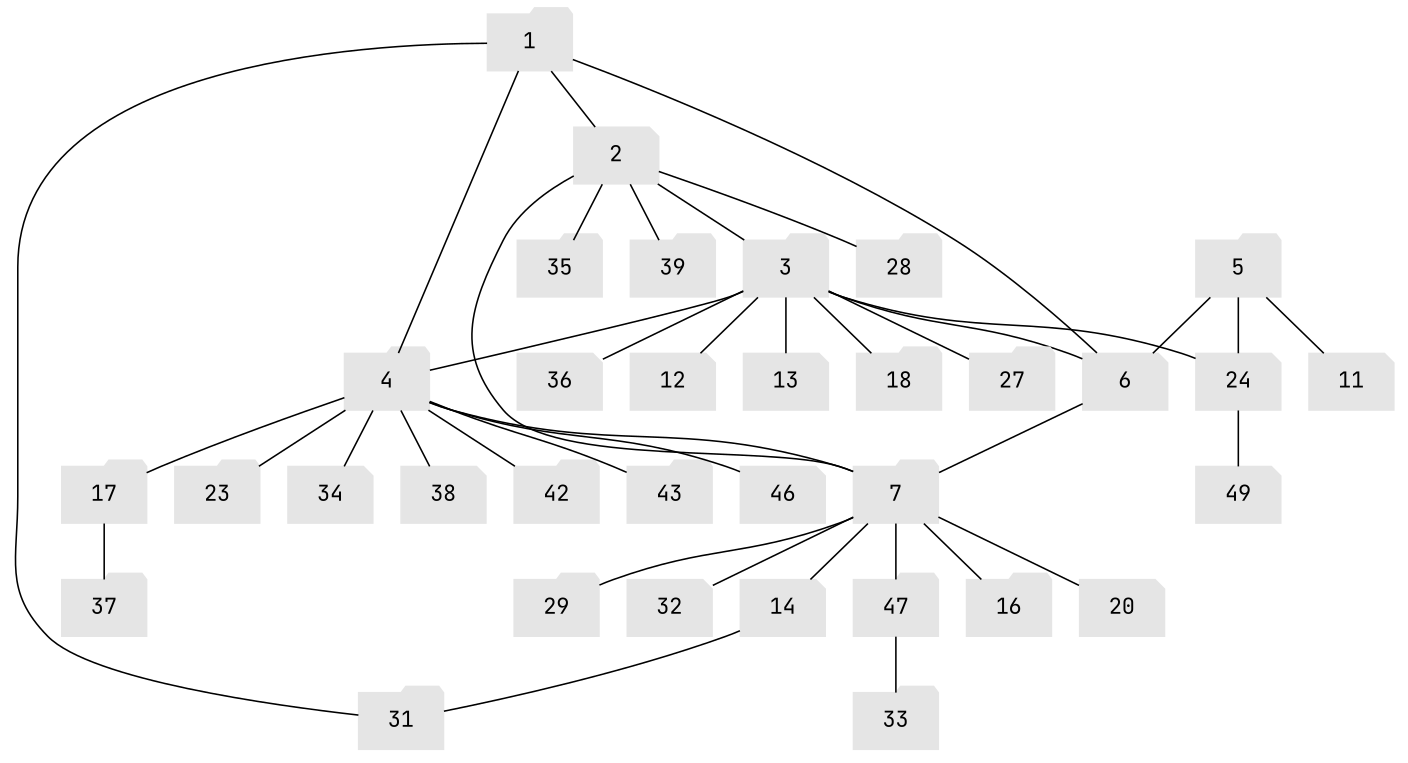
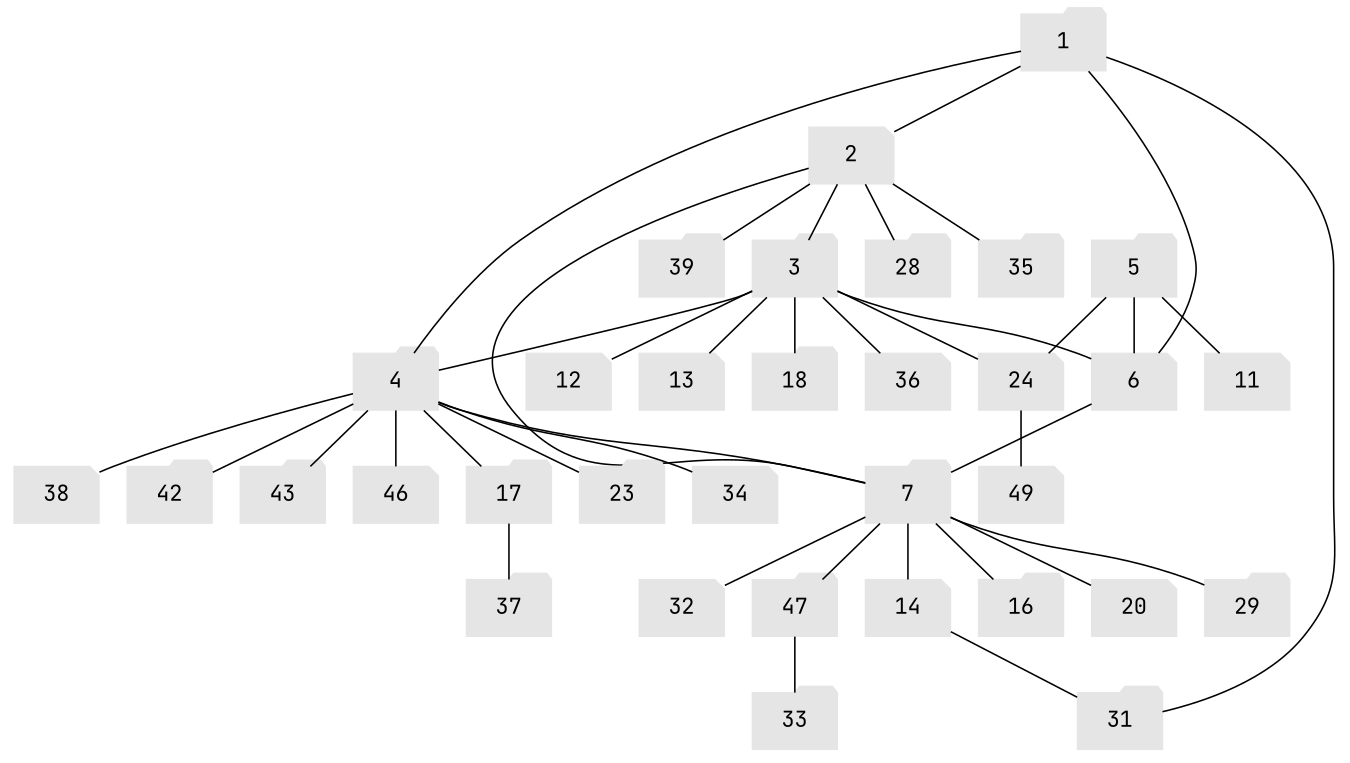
(1012, 382) -> none
